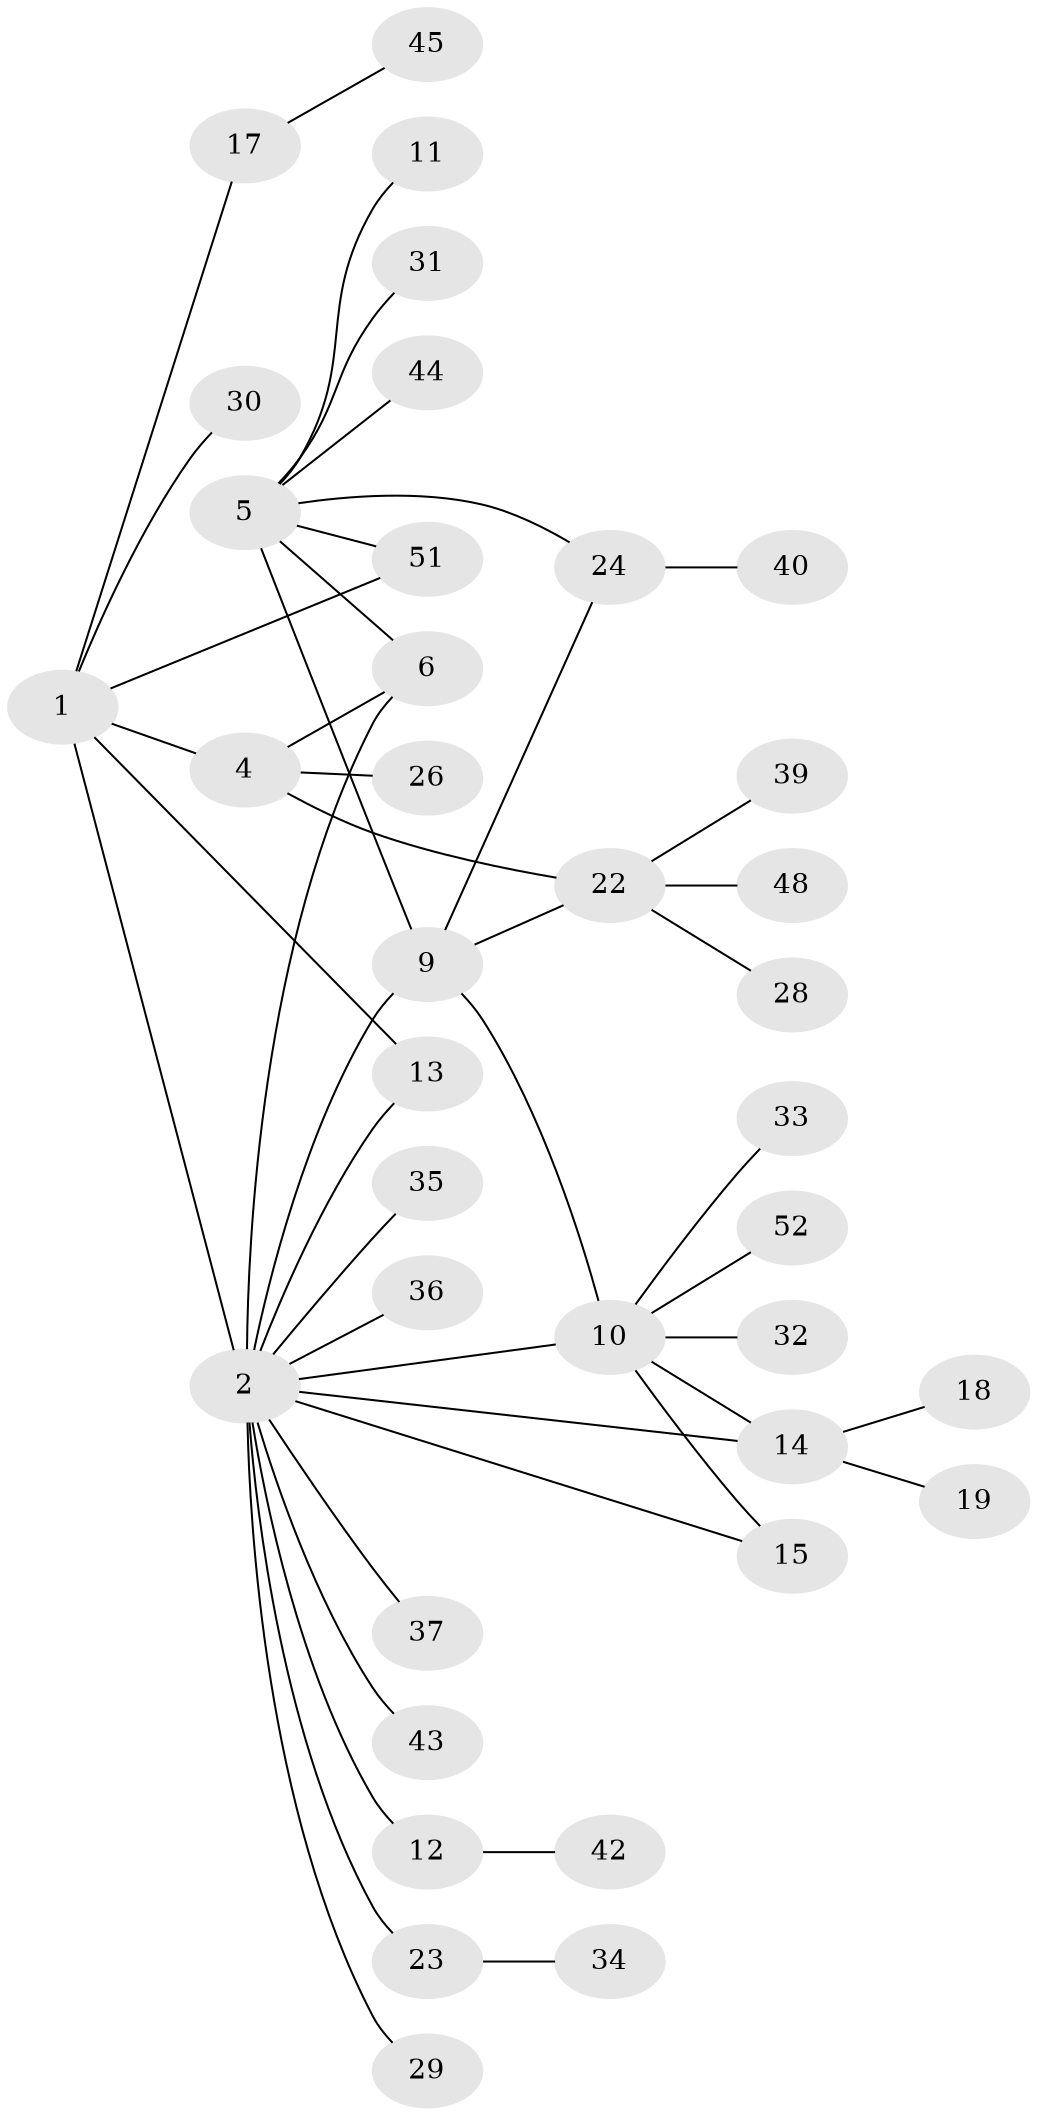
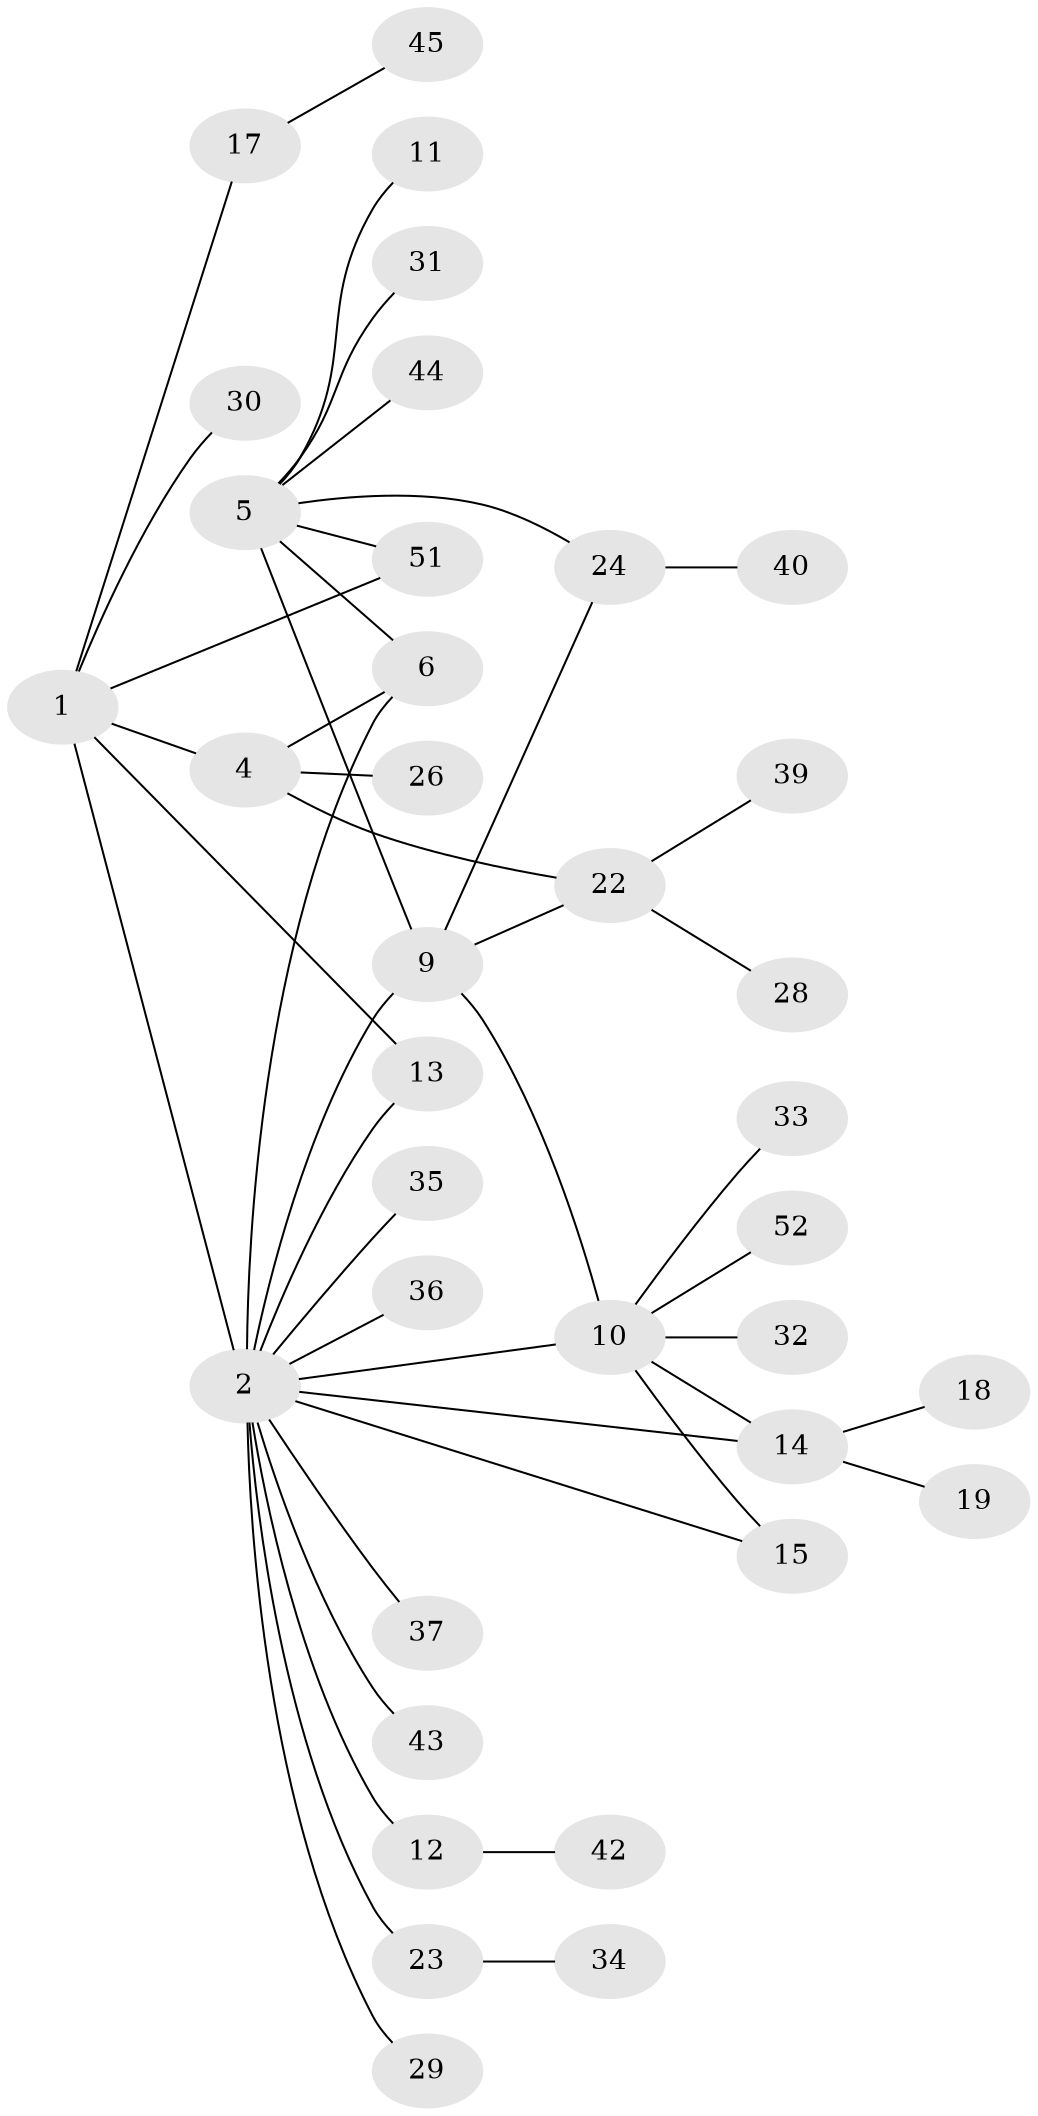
(792, 886) -> none
